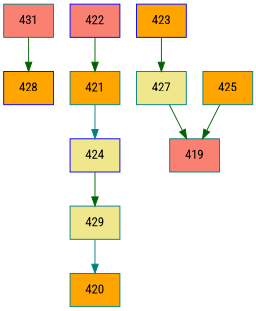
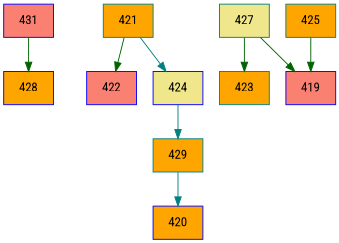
(29, 21) -> (29, 21)
(161, 21) -> (244, 88)
(95, 50) -> (121, 50)
(161, 50) -> (244, 50)
(195, 155) -> (311, 88)
(95, 184) -> (178, 117)
(95, 223) -> (178, 155)
(95, 290) -> (178, 223)
